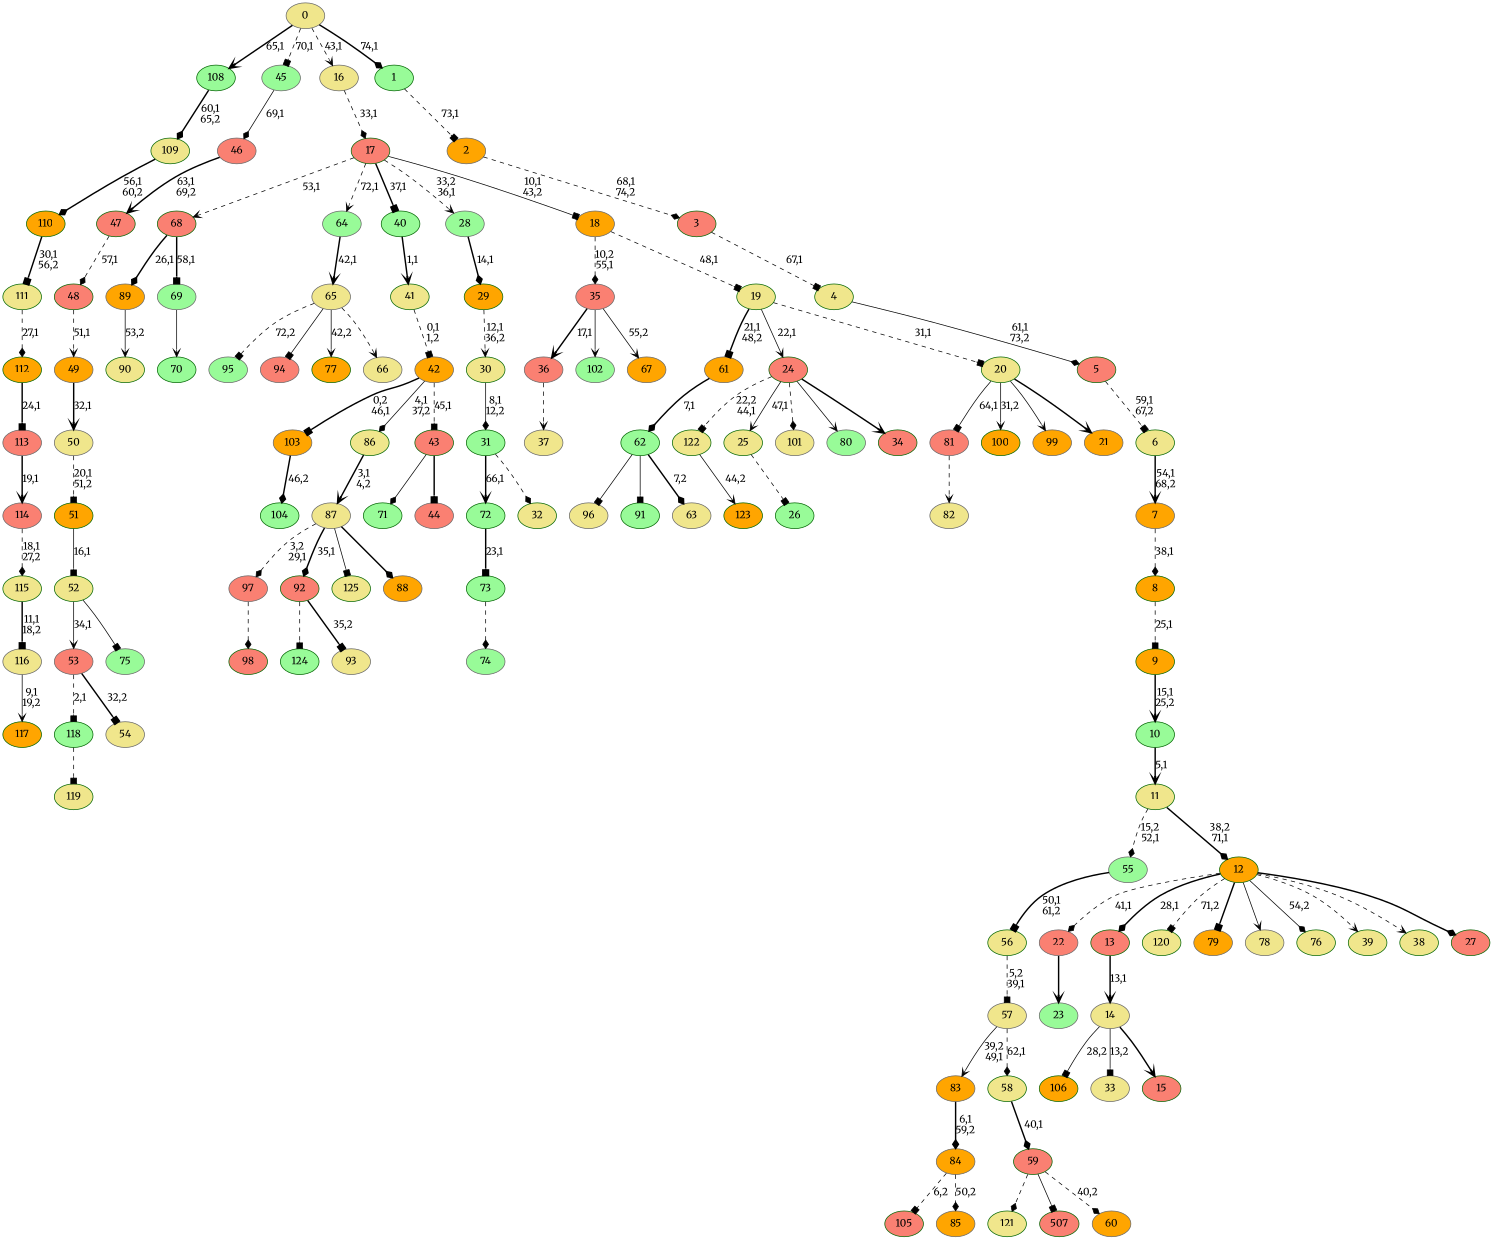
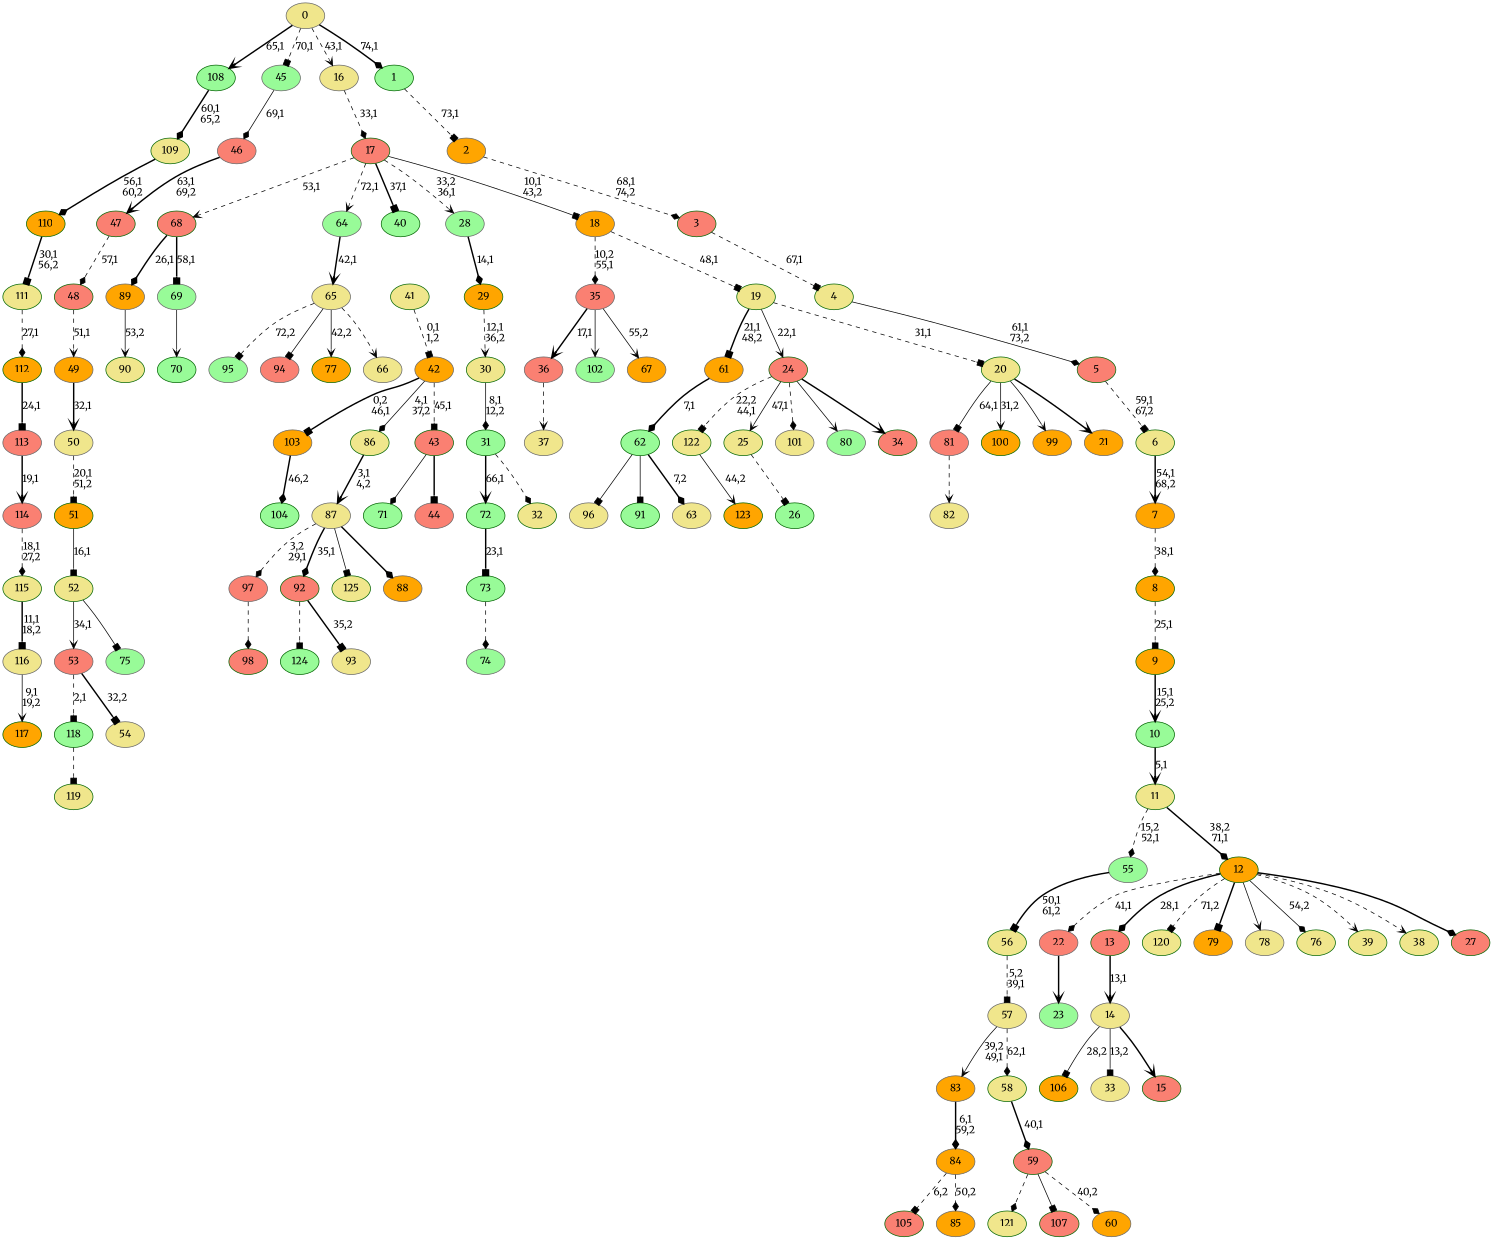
(405, 257) -> none
(1059, 1224) -> (1059, 1224)
